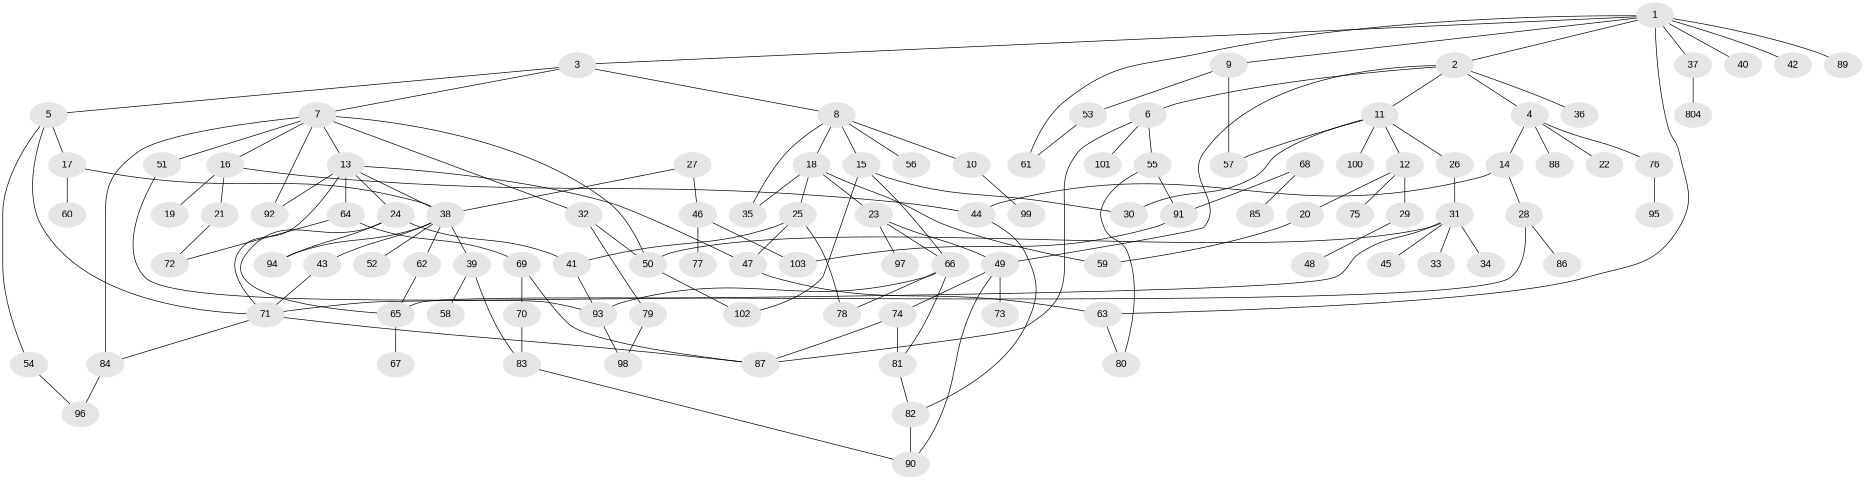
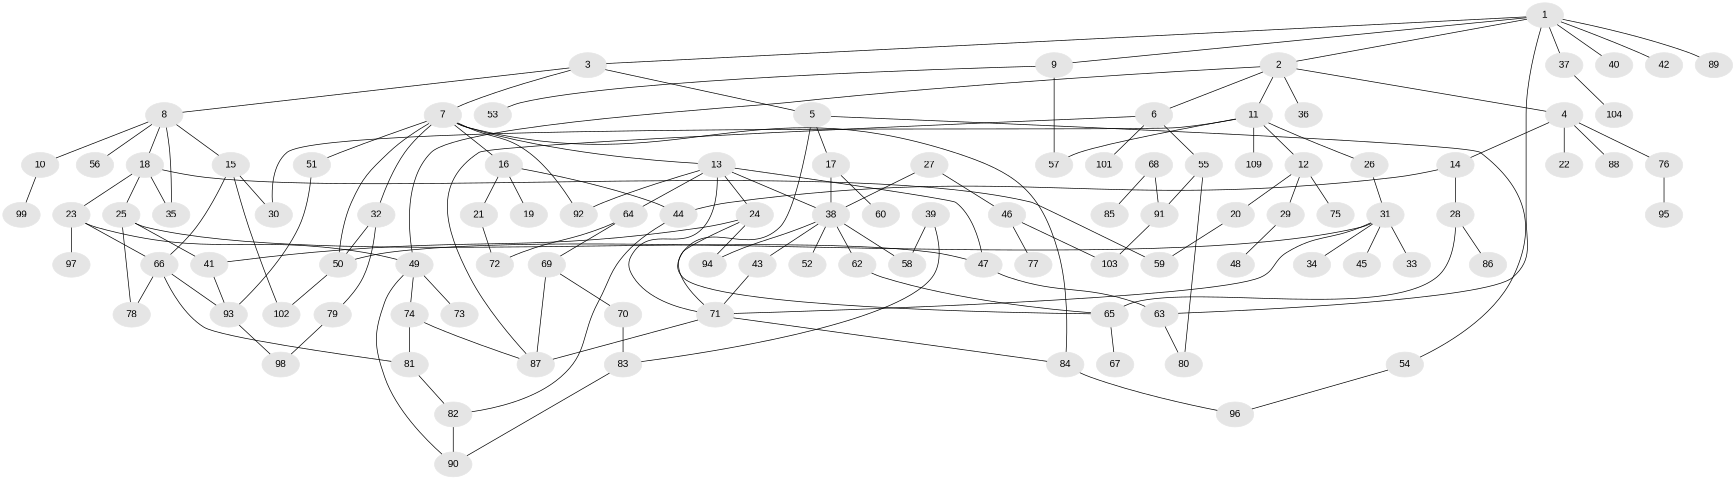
(1693, 115) -> (1614, 115)
(1026, 165) -> none
(1355, 165) -> (1254, 165)
(459, 240) -> (869, 240)
